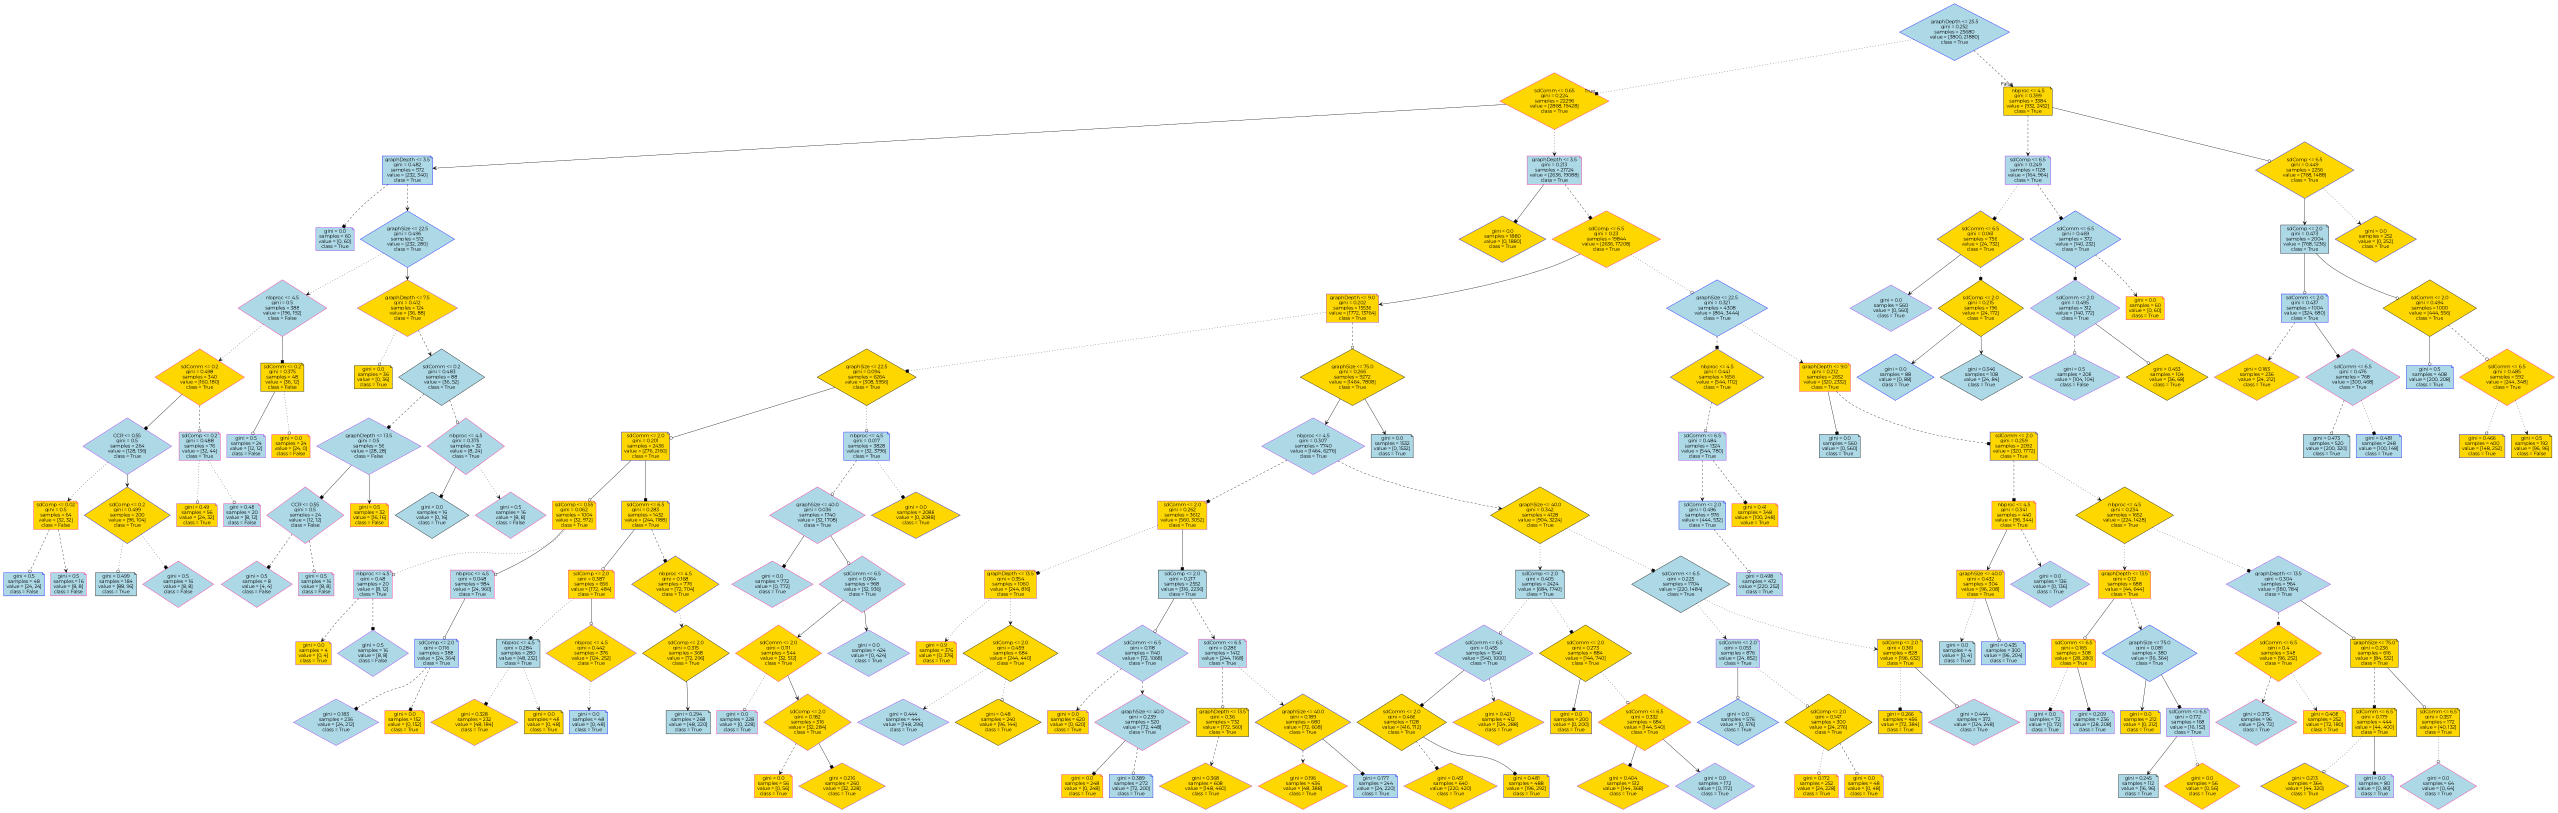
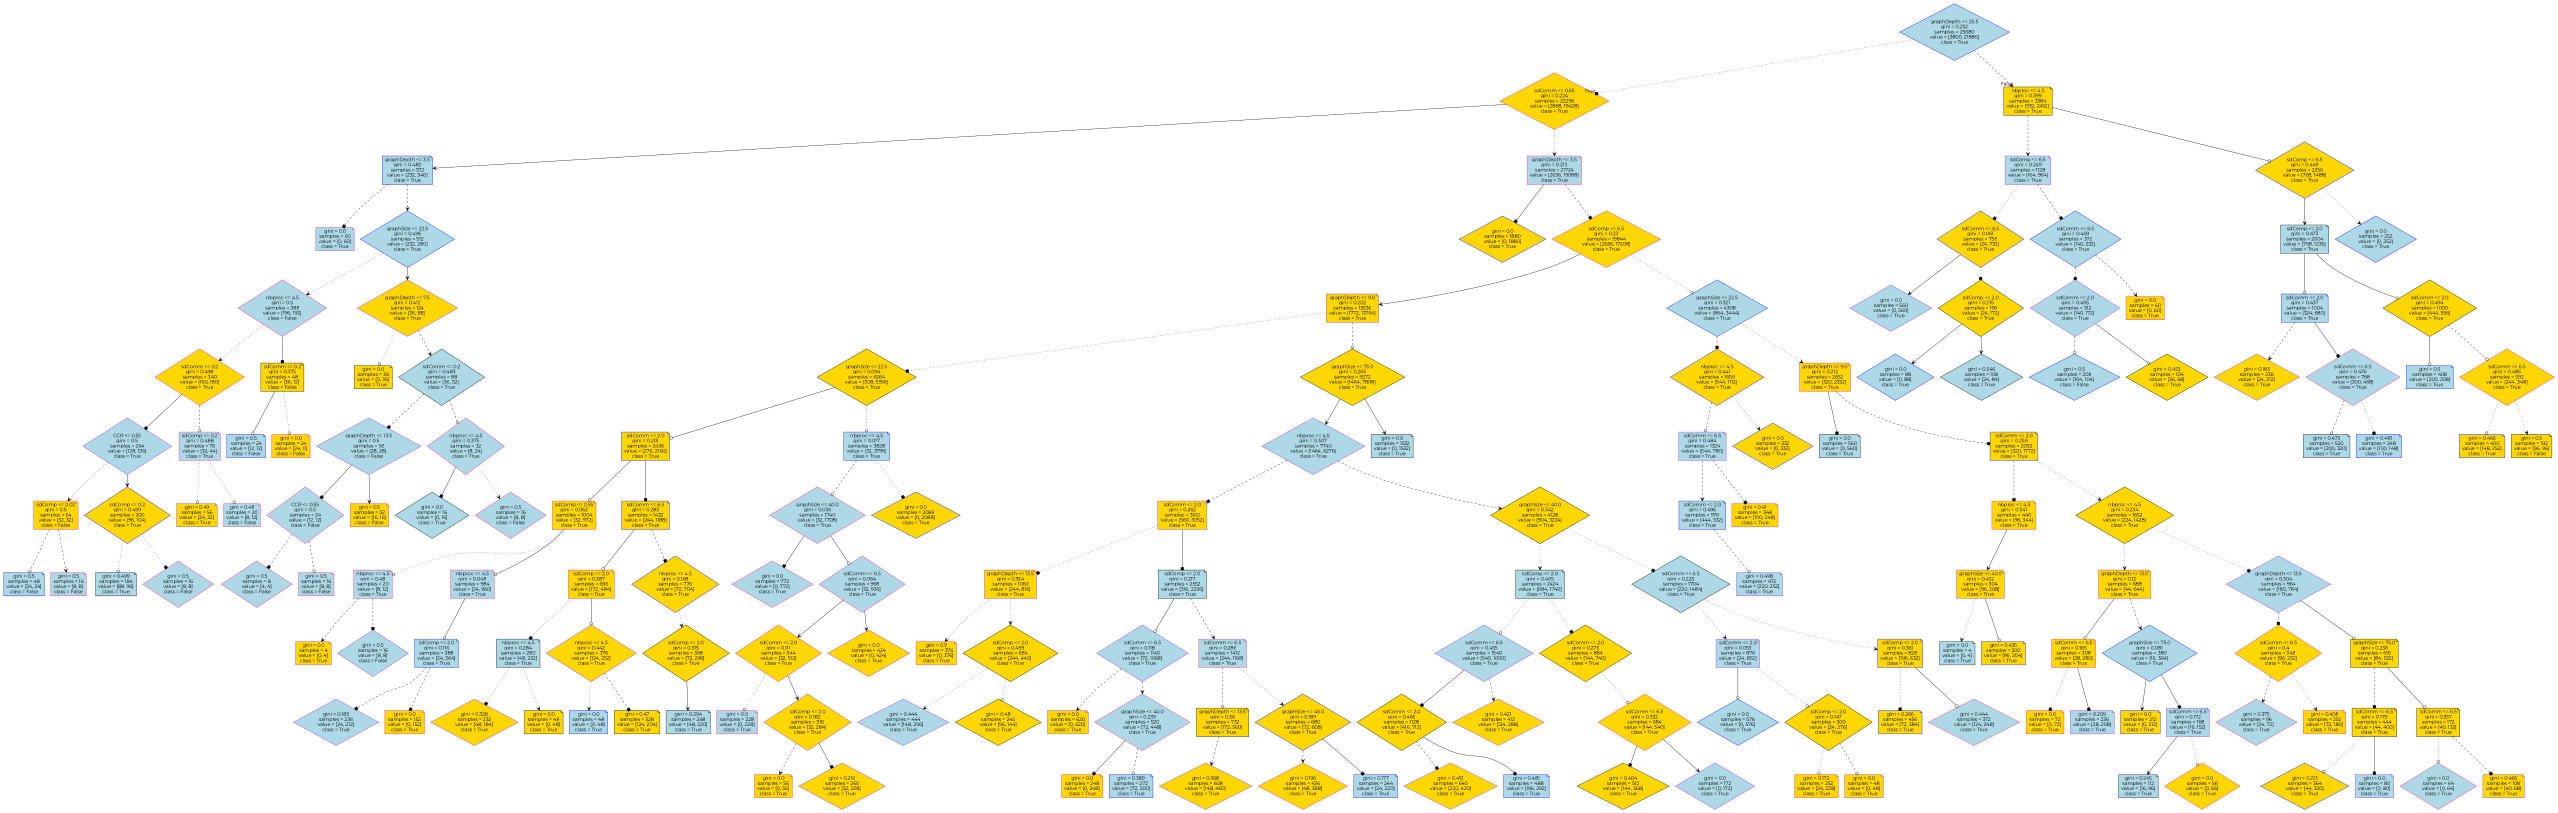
(2376, 239) -> (2376, 239)
(2074, 377) -> (2074, 377)
(246, 446) -> (246, 446)
none -> (1773, 446)
(1755, 515) -> (1755, 515)
(2050, 584) -> none
(869, 653) -> (869, 653)
(2003, 653) -> (2003, 653)
none -> (637, 722)
(1571, 722) -> none
(2045, 722) -> (2045, 722)
(1526, 786) -> (1526, 786)
(1623, 786) -> (1623, 786)
none -> (2504, 786)
